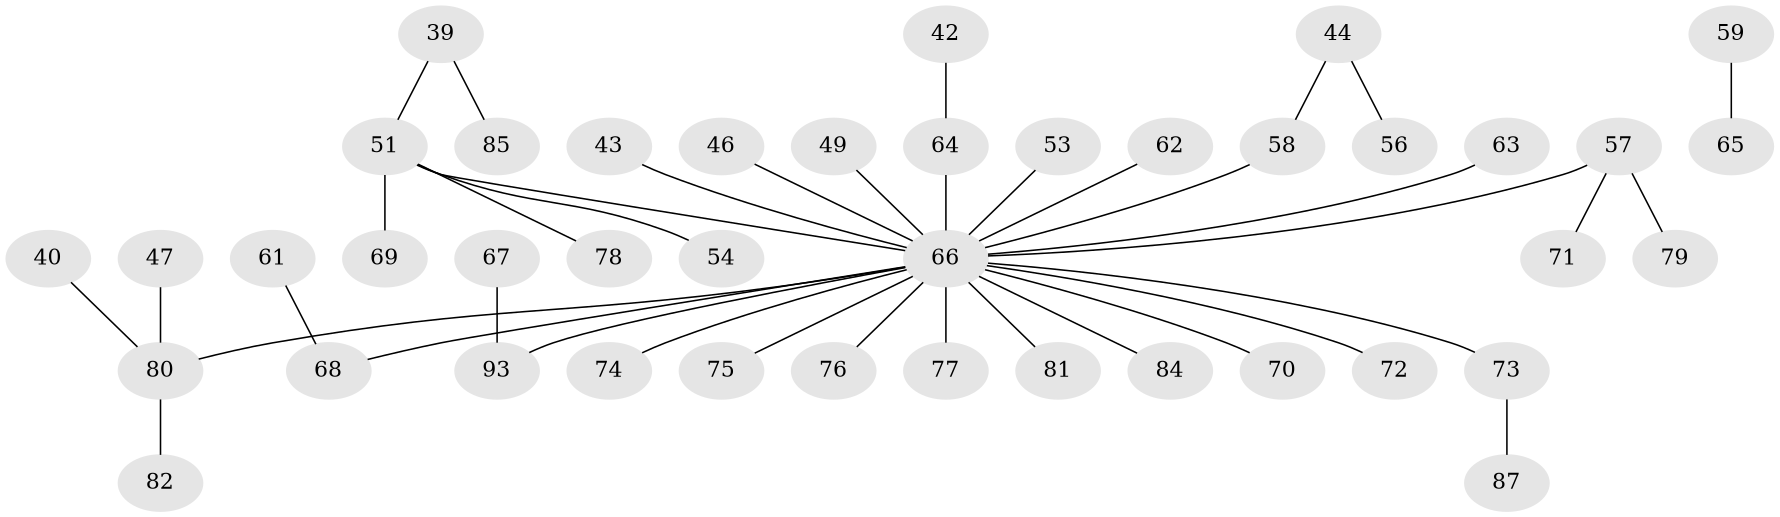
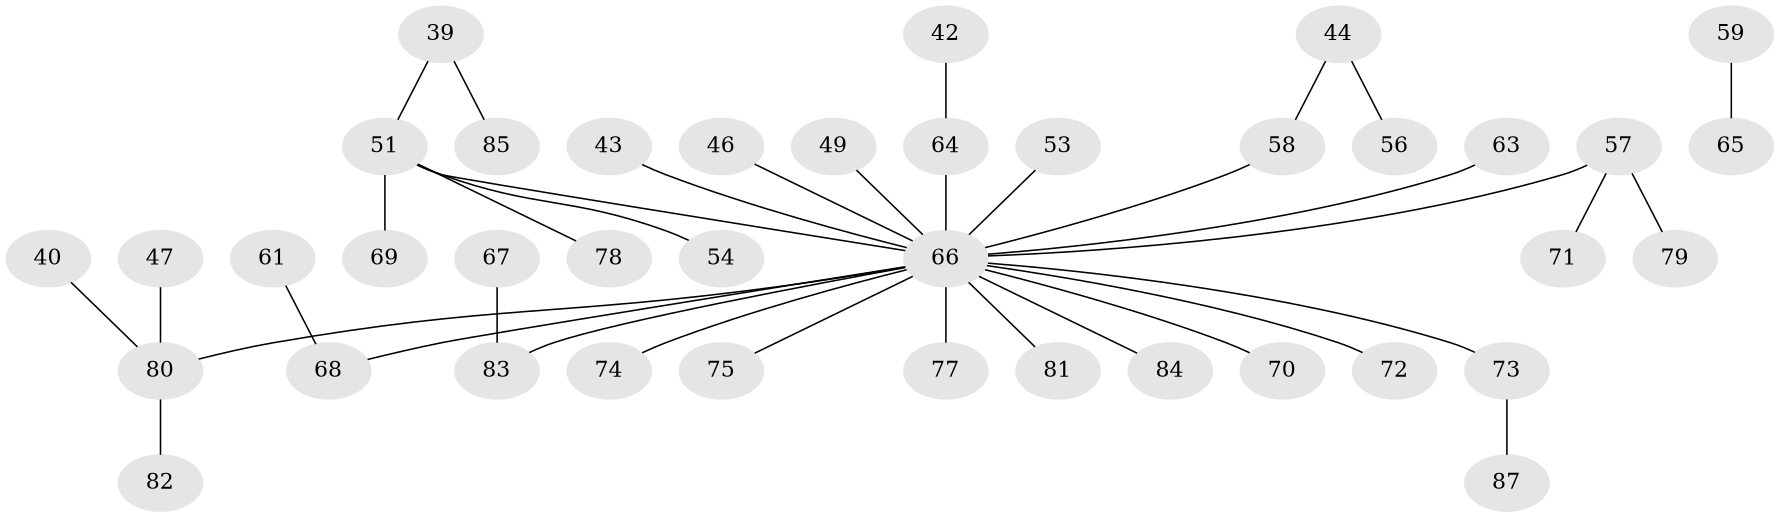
(1170, 146) -> none
(497, 371) -> (497, 371)
(834, 371) -> none
